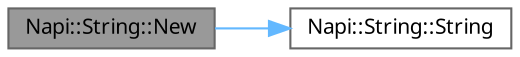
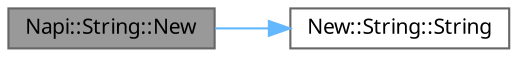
(401, 28) -> (400, 28)
